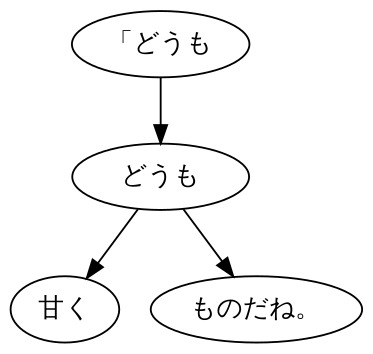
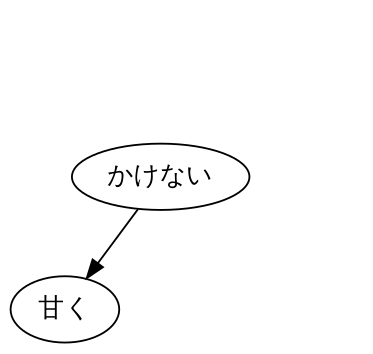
(161, 44) -> none
(161, 177) -> (161, 177)
(256, 309) -> none
